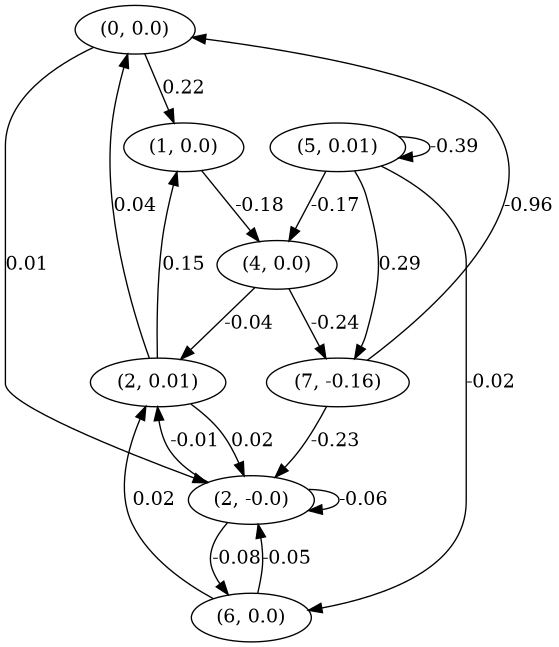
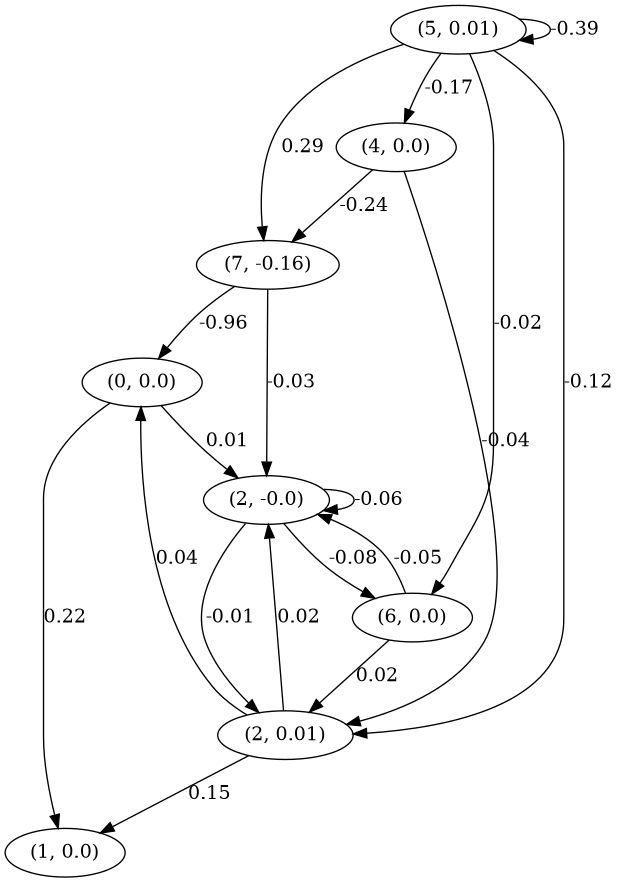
(226, 201) -> none
(336, 441) -> (291, 382)
none -> (564, 446)
